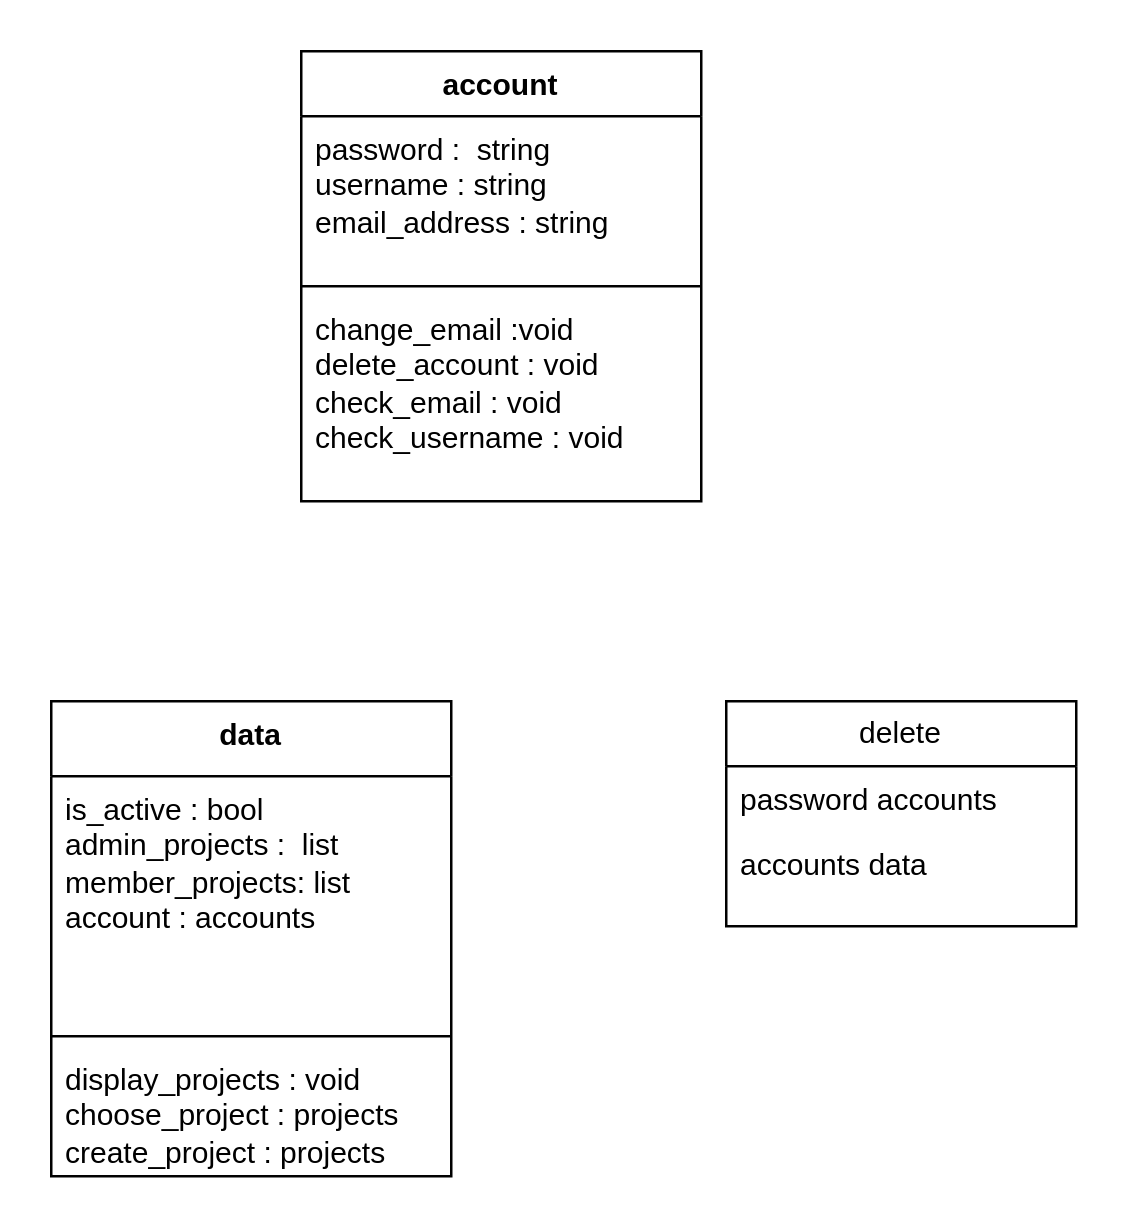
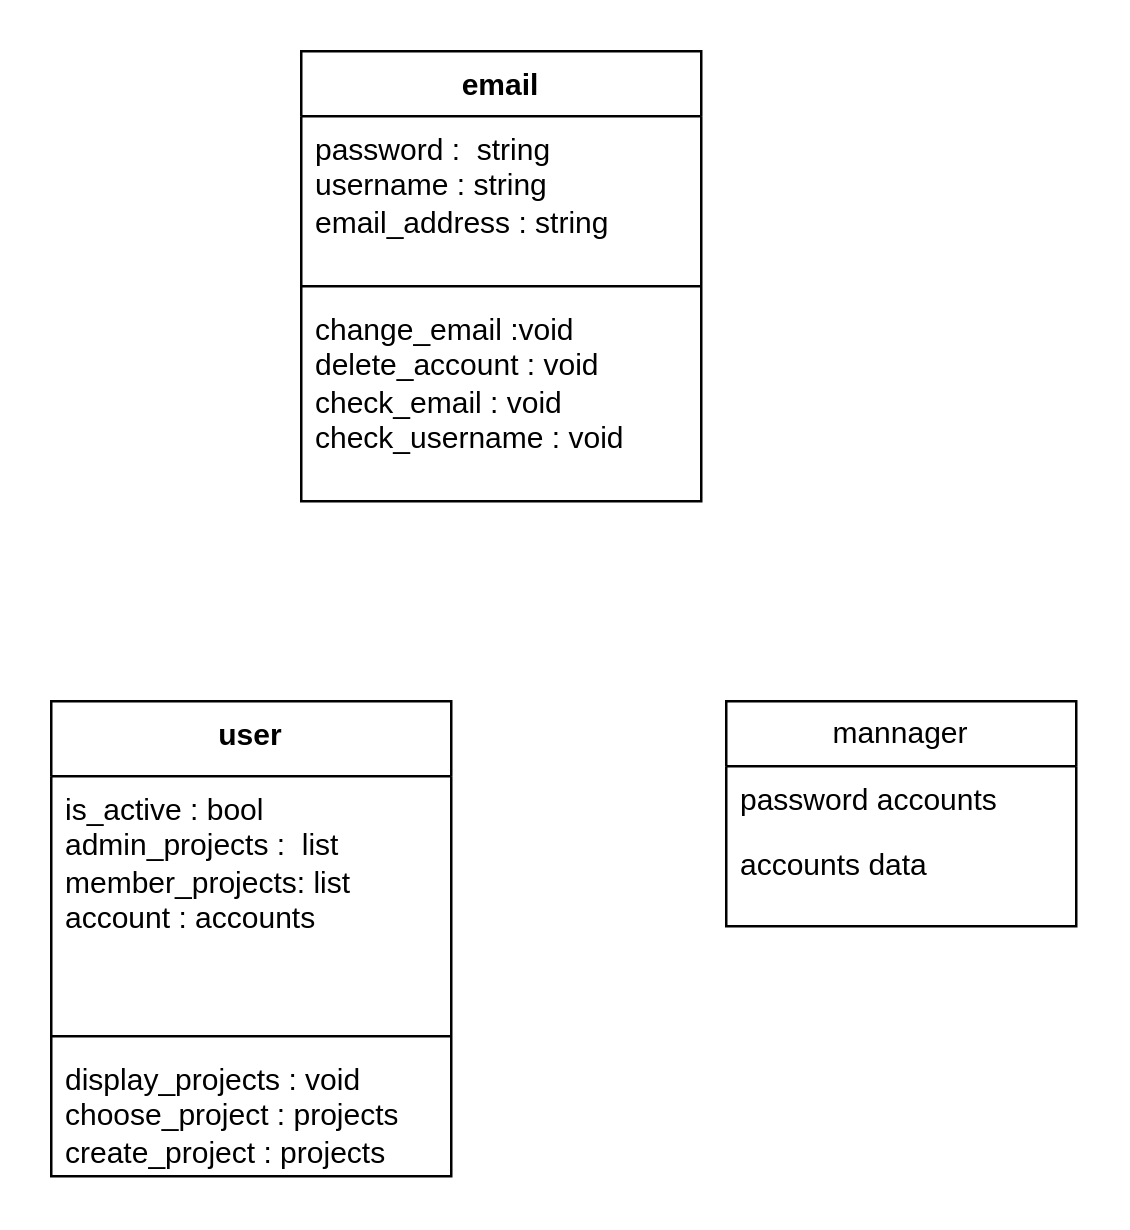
(501, 87) -> (501, 87)
(901, 734) -> (901, 734)
(251, 737) -> (251, 737)
